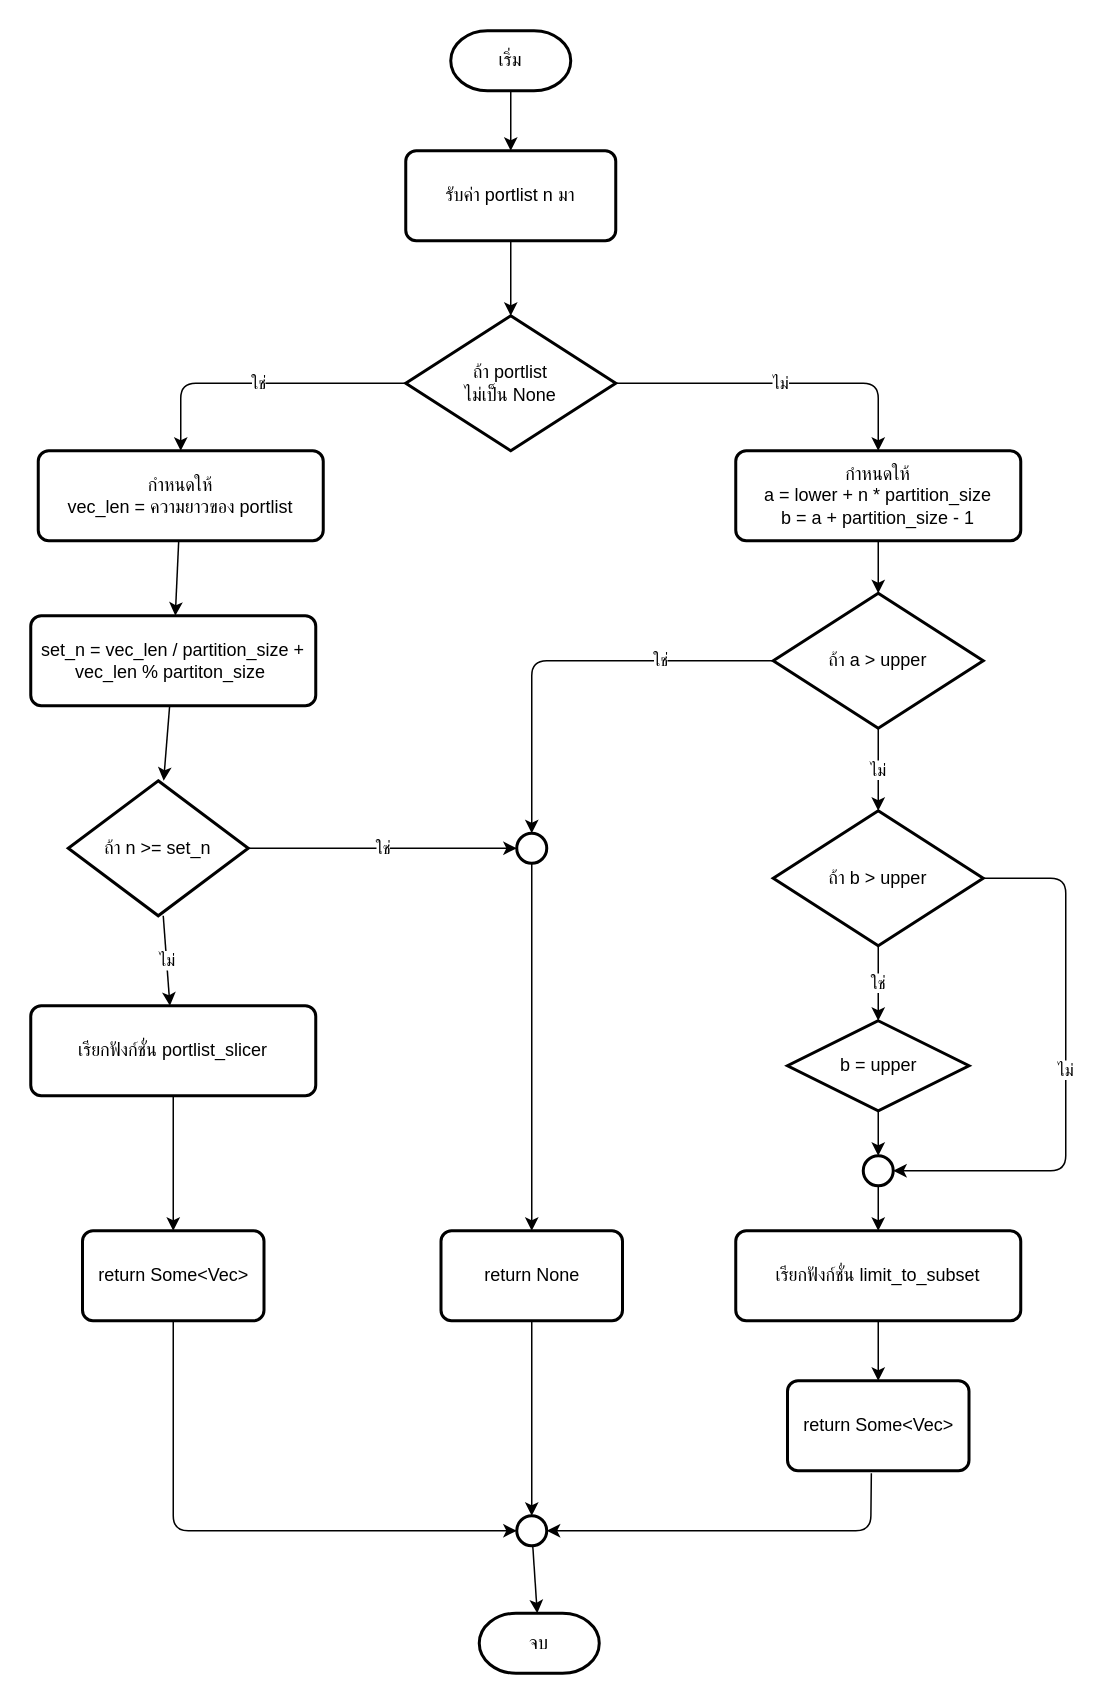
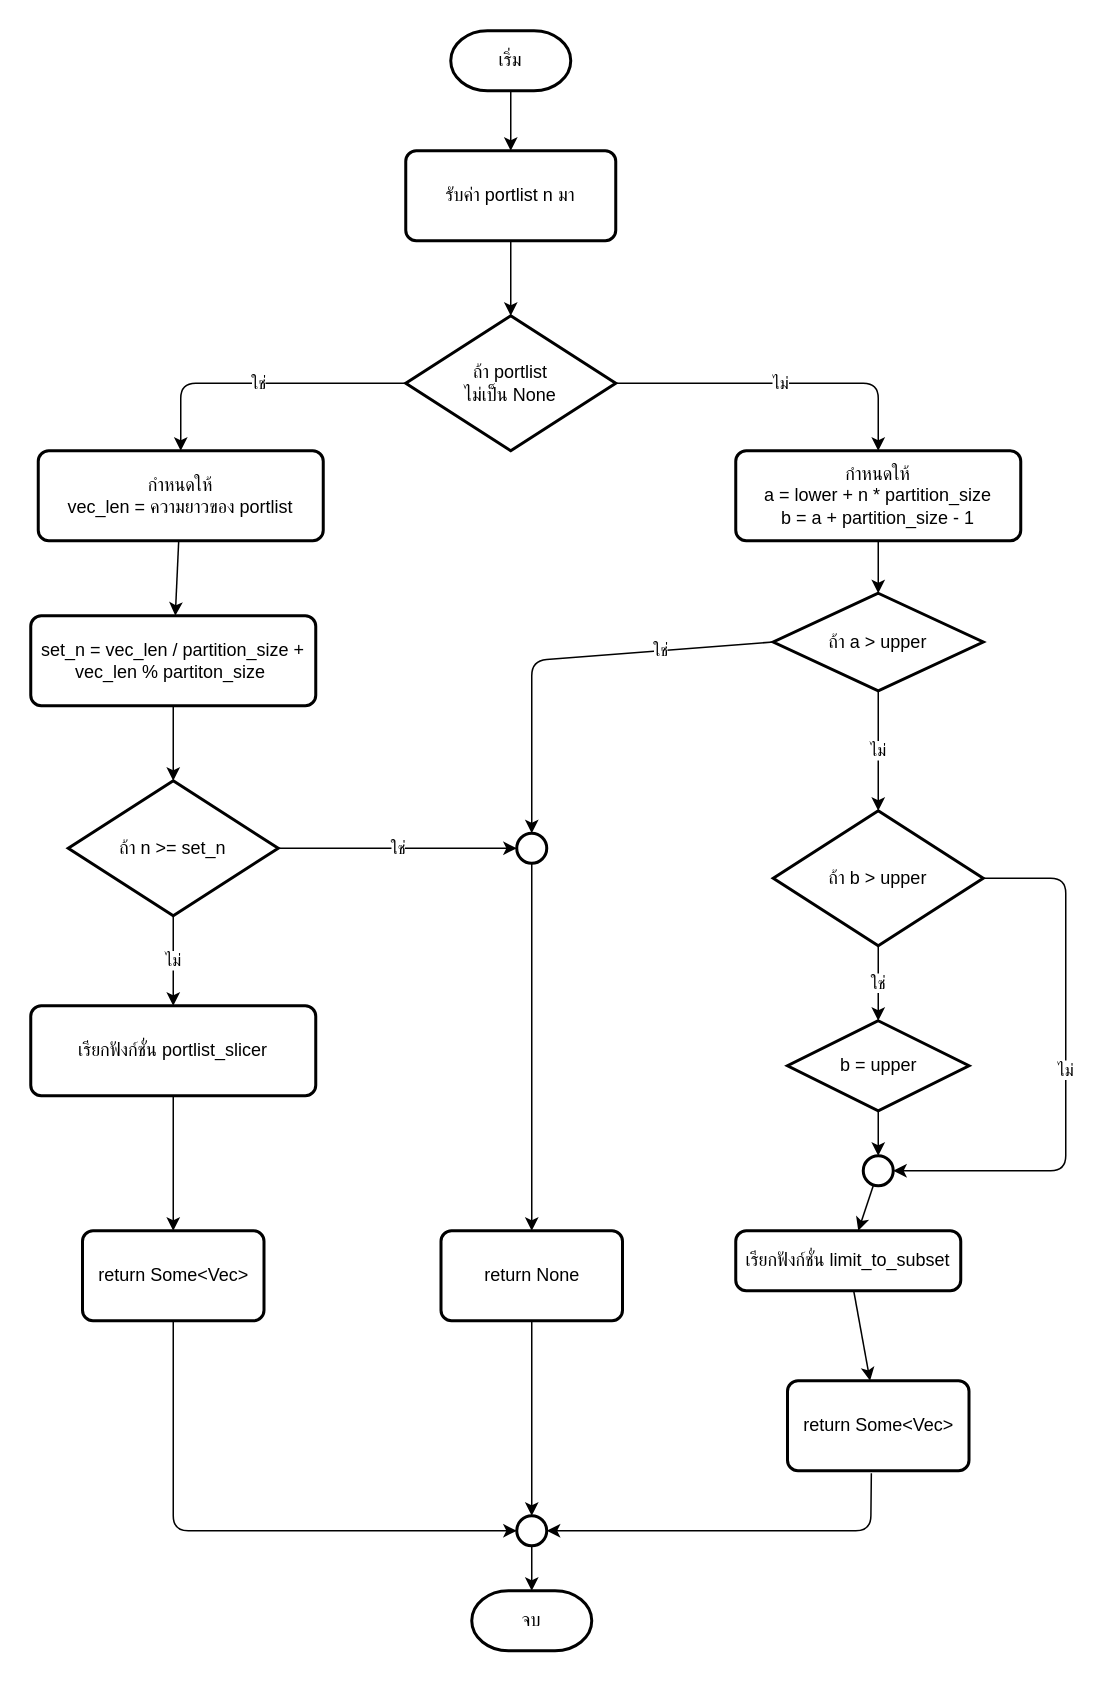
(878, 661) -> (878, 642)
(158, 848) -> (173, 848)
(878, 1276) -> (848, 1261)
(539, 1643) -> (532, 1621)
